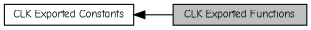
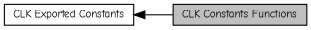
(240, 15) -> (240, 15)
